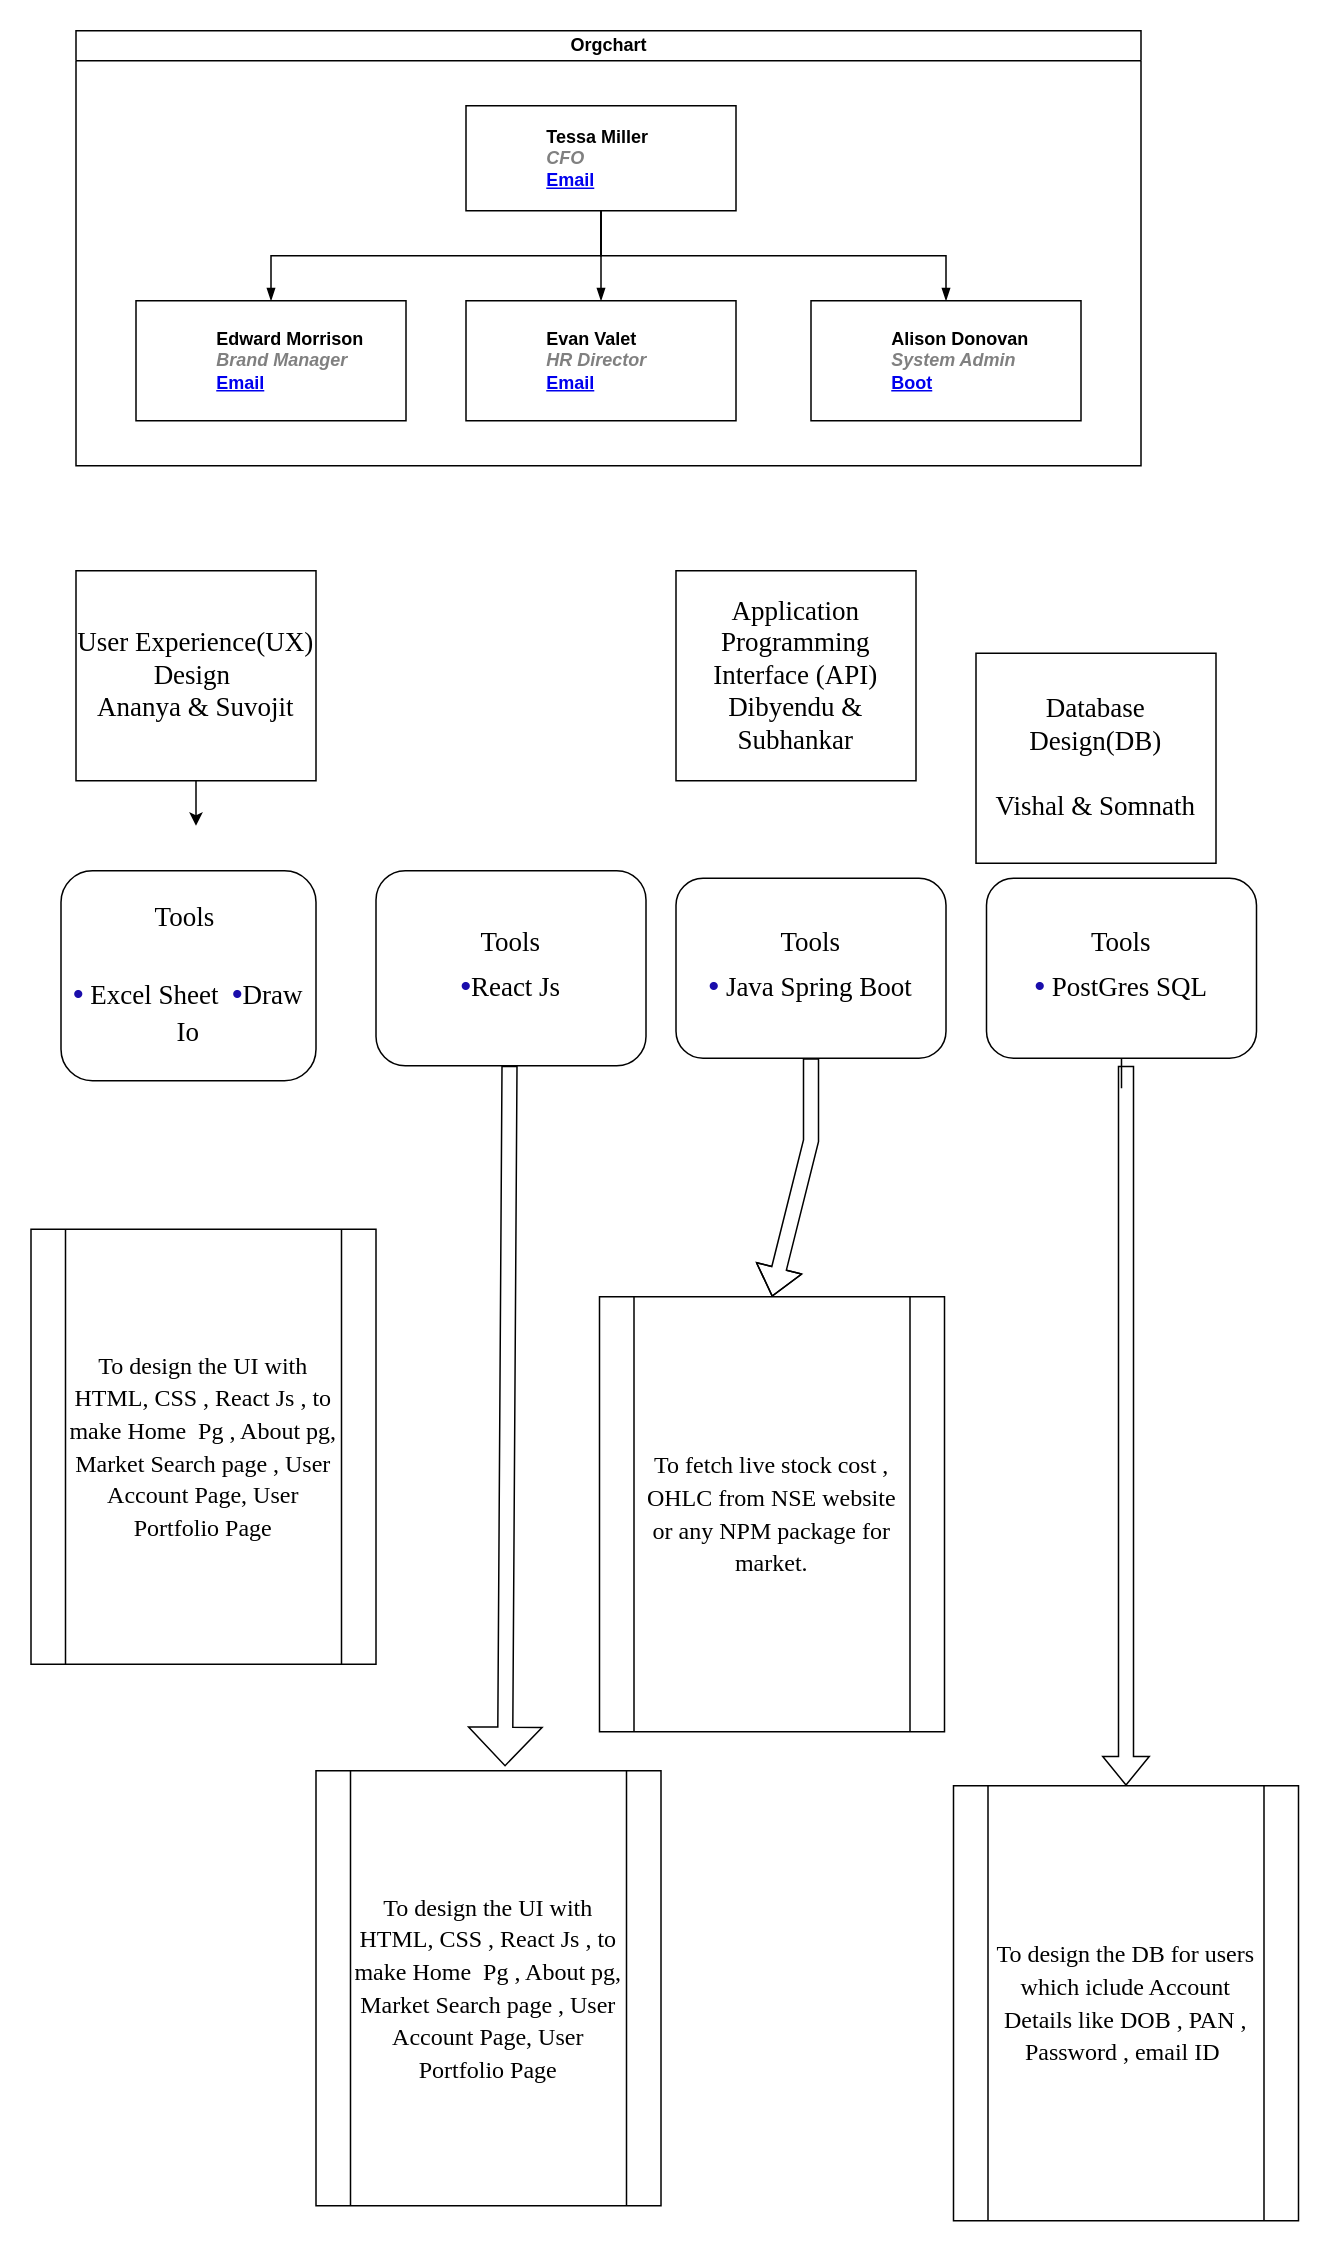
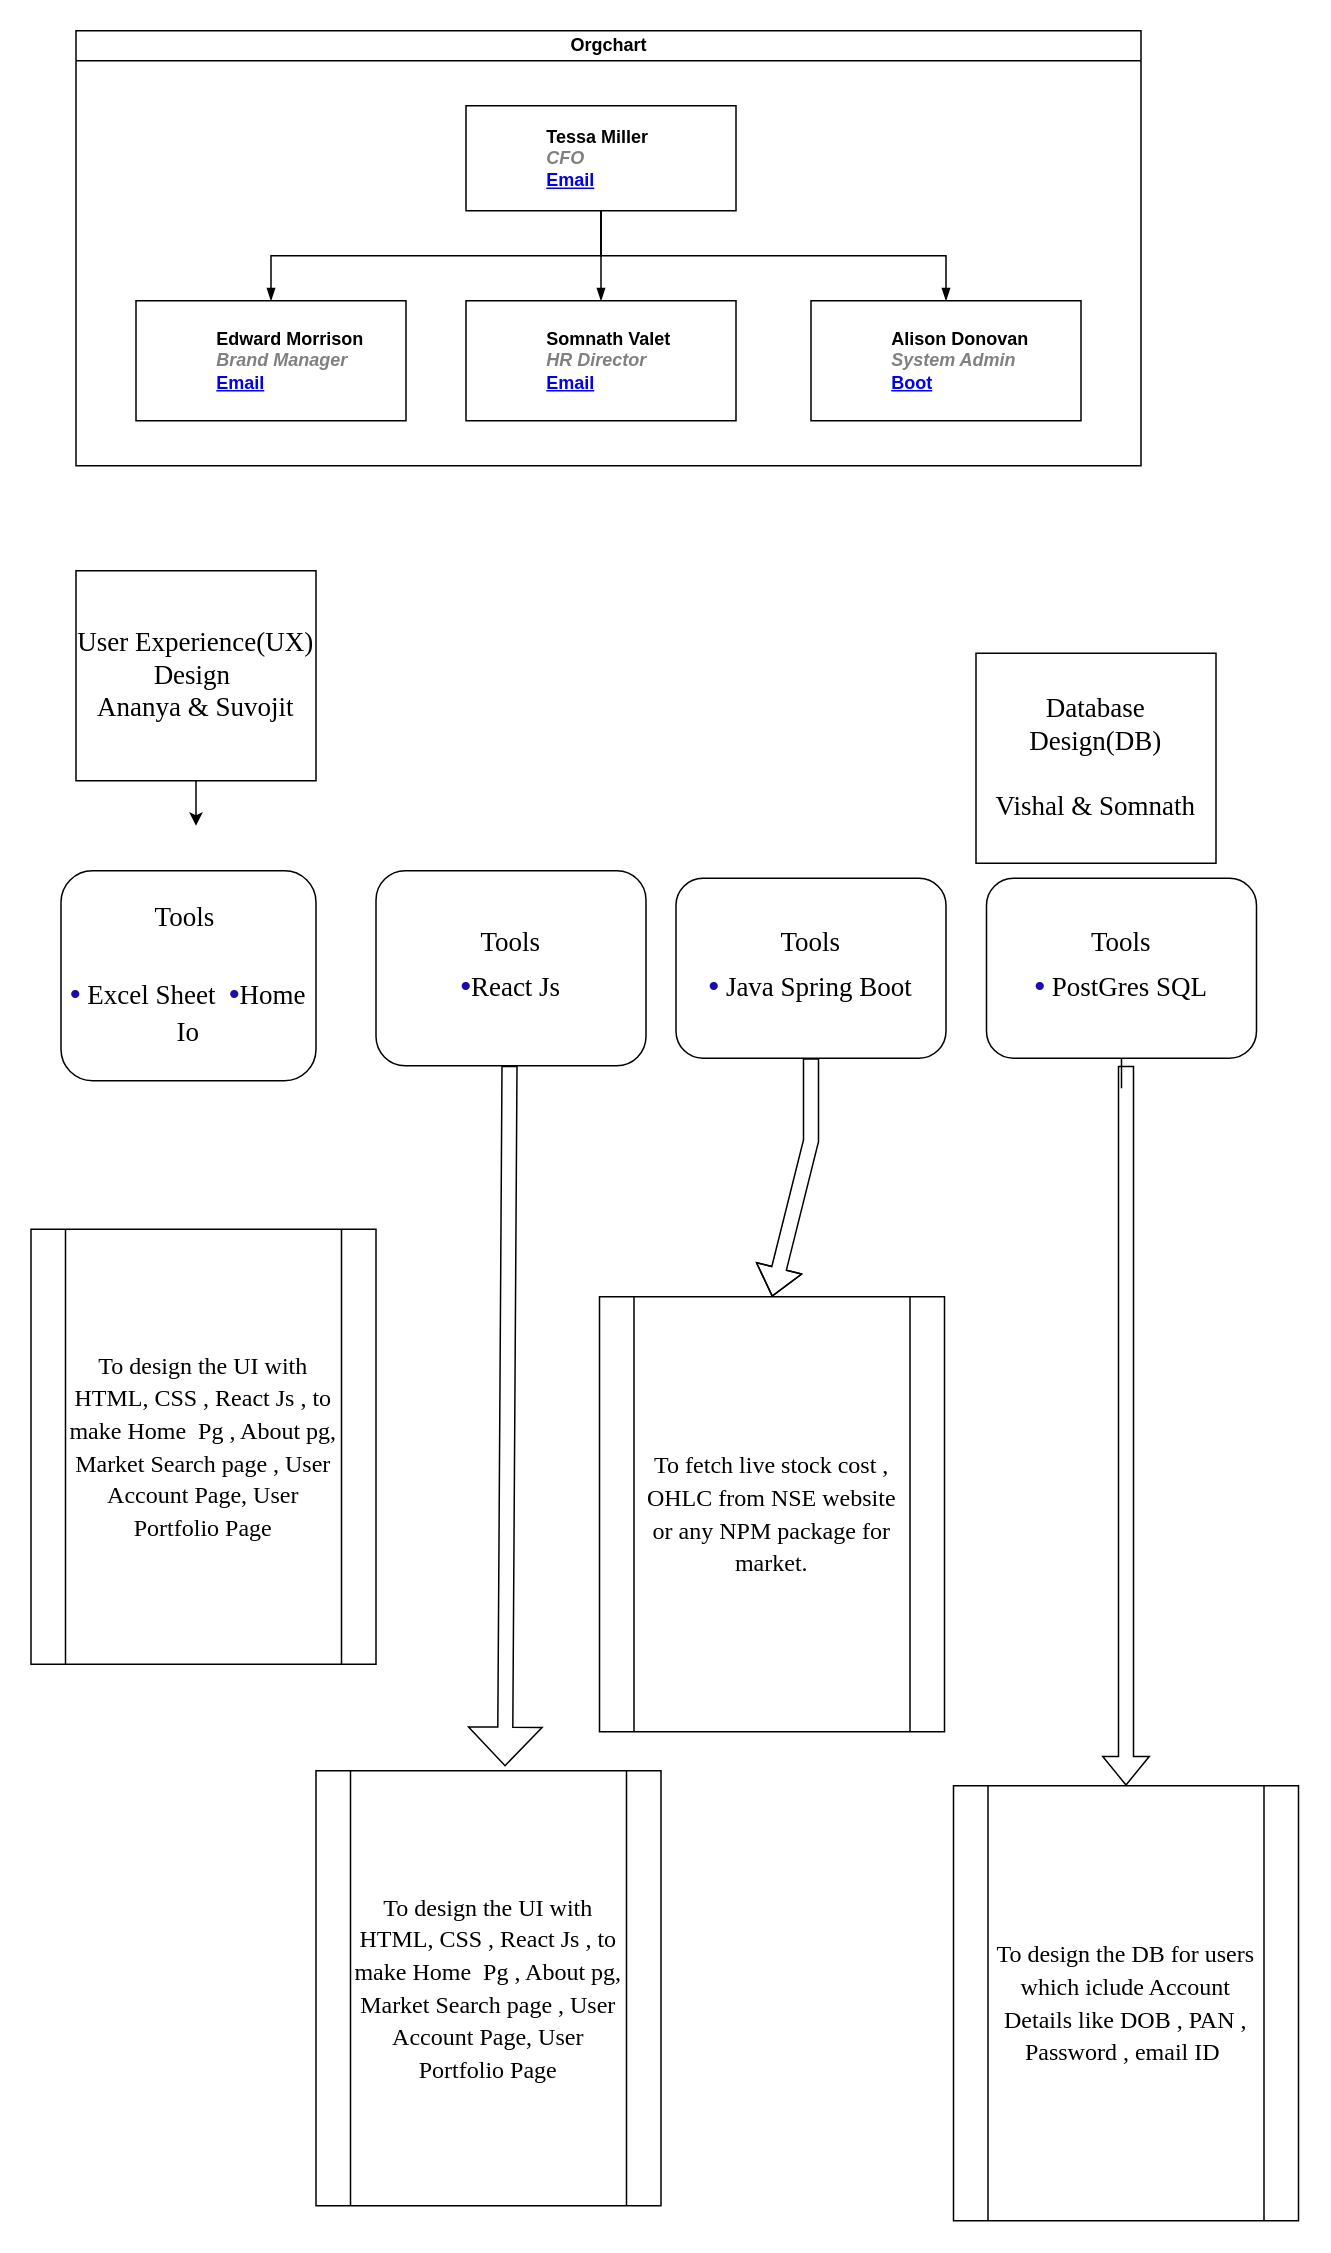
(598, 361) -> (608, 361)
(796, 676) -> none
(188, 976) -> (188, 976)
